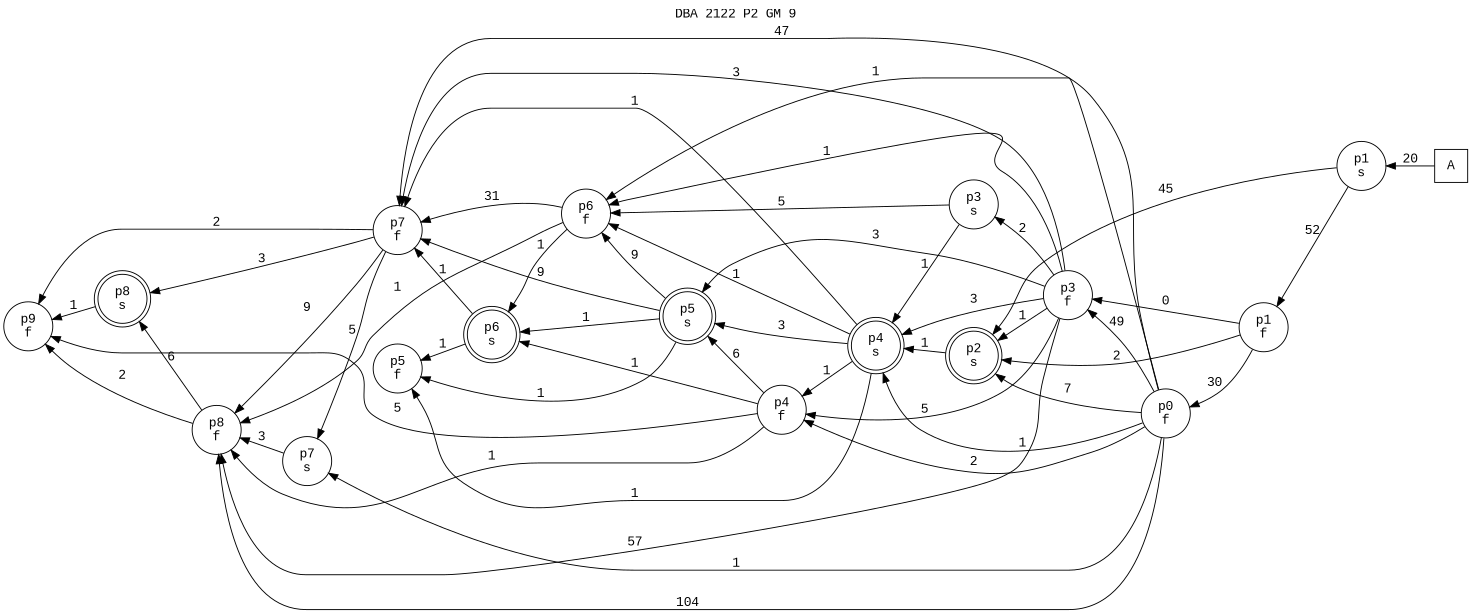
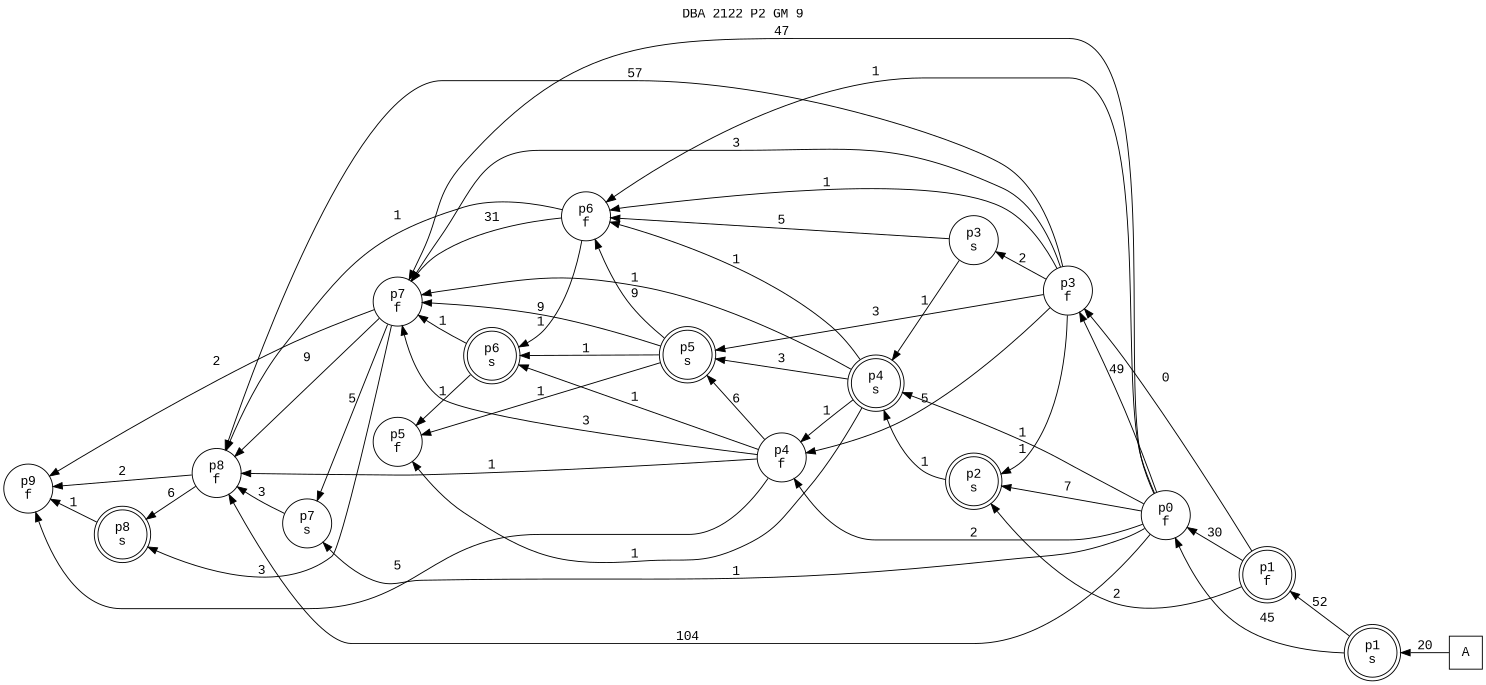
(1361, 166) -> (1372, 653)
(1146, 210) -> (1243, 628)
(976, 311) -> none
(1264, 327) -> (1267, 575)
none -> (561, 427)
